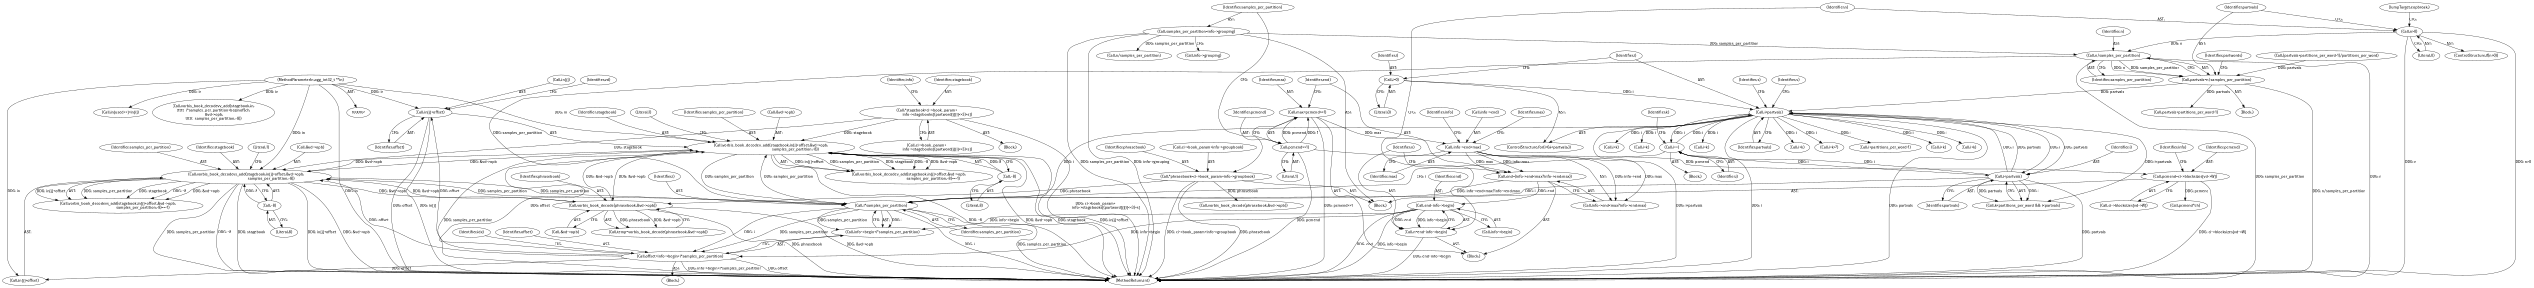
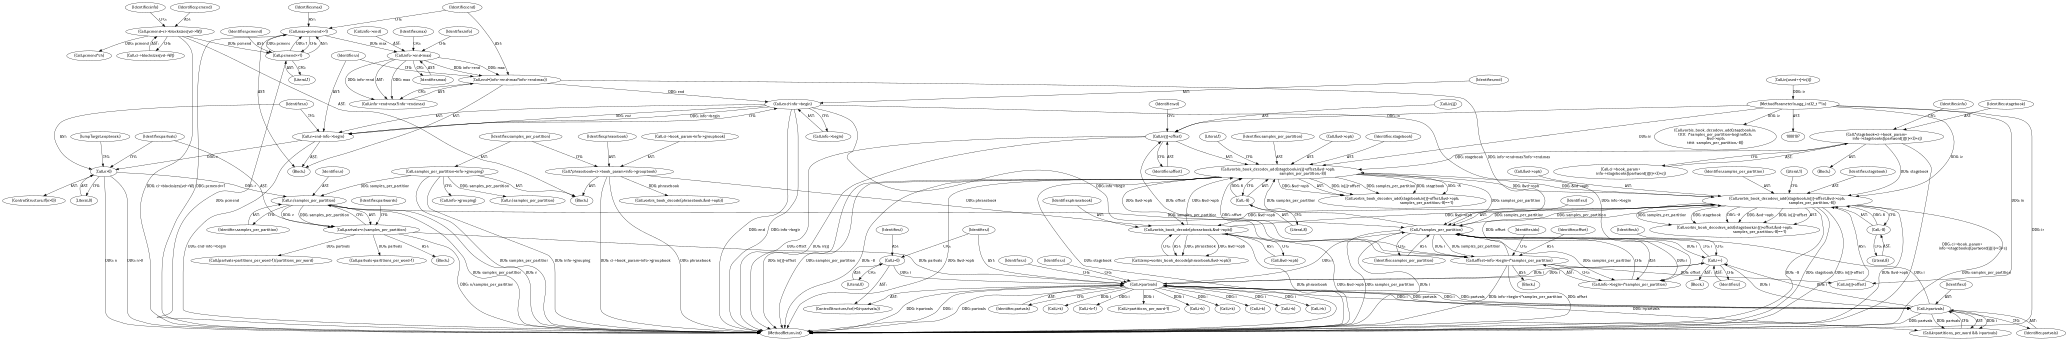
(2272, 68) -> (318, 245)
(198, 89) -> (1793, 91)
(1829, 148) -> (1088, 309)
none -> (215, 154)
(1707, 166) -> (226, 46)
none -> (1581, 238)
